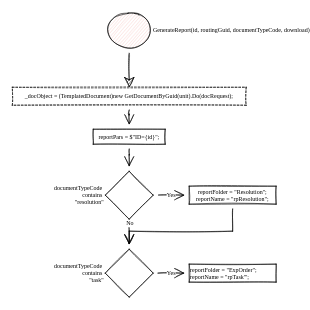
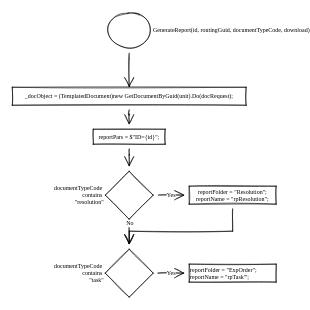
(129, 30) -> (129, 30)
(129, 78) -> (129, 80)
(129, 96) -> (129, 96)
